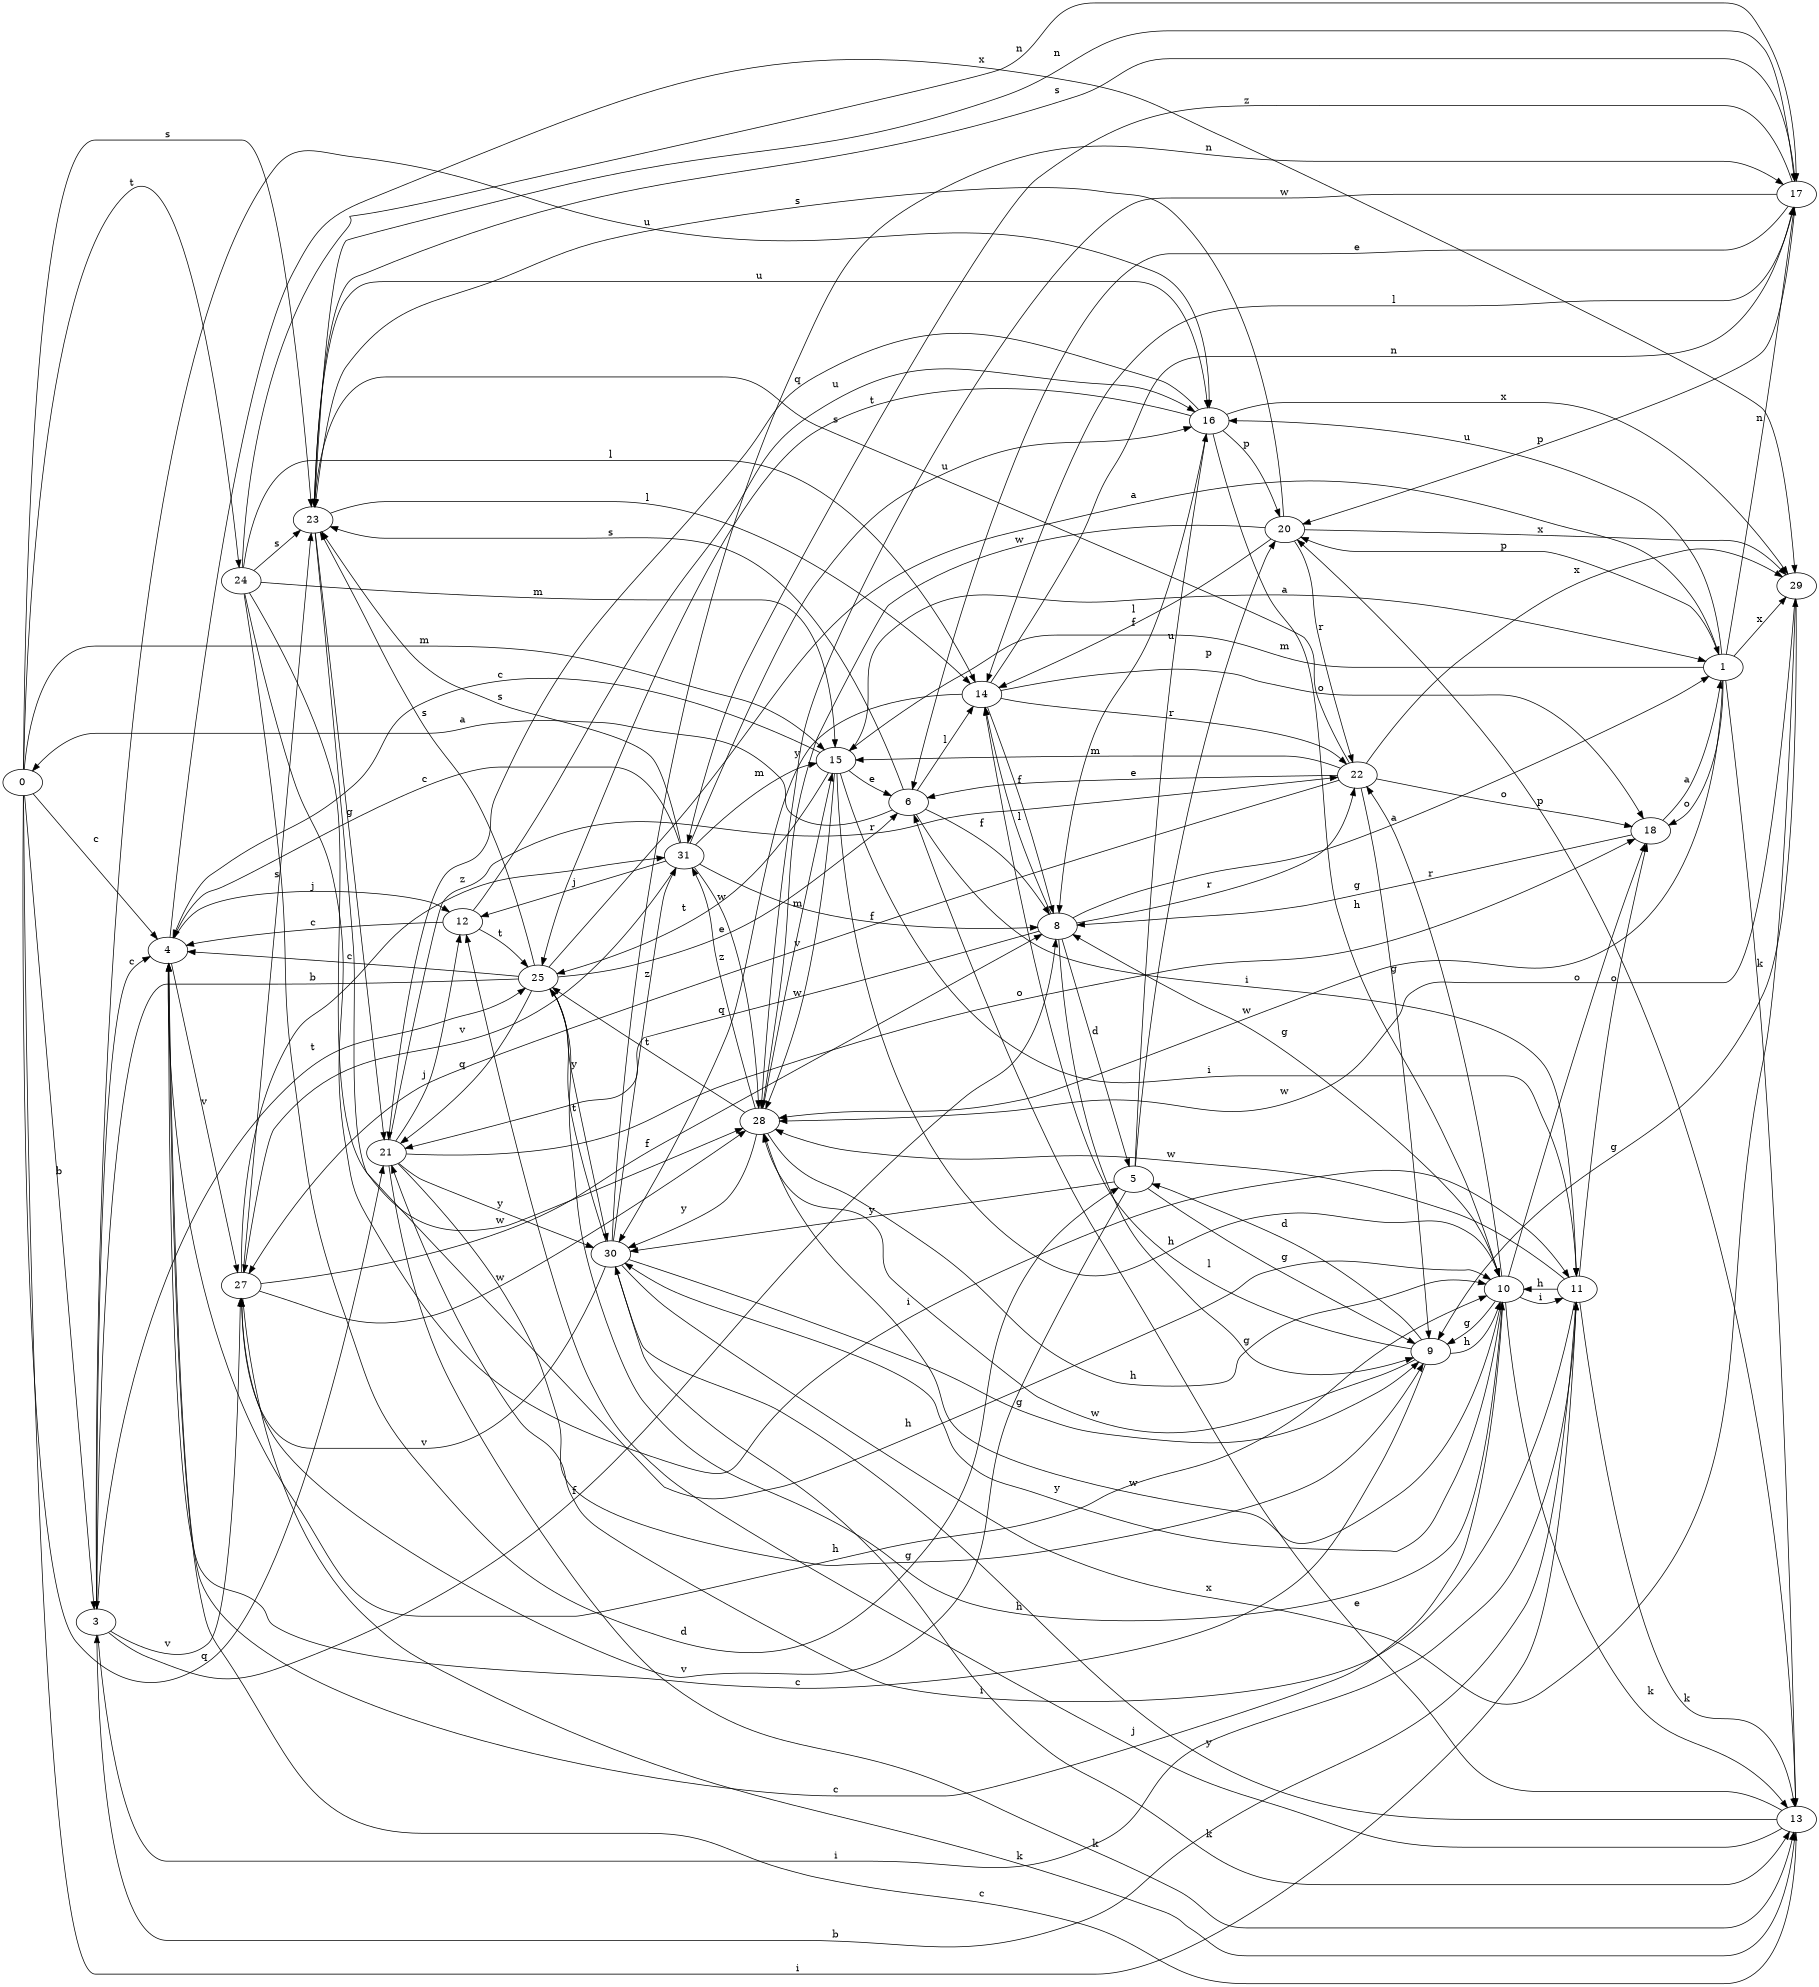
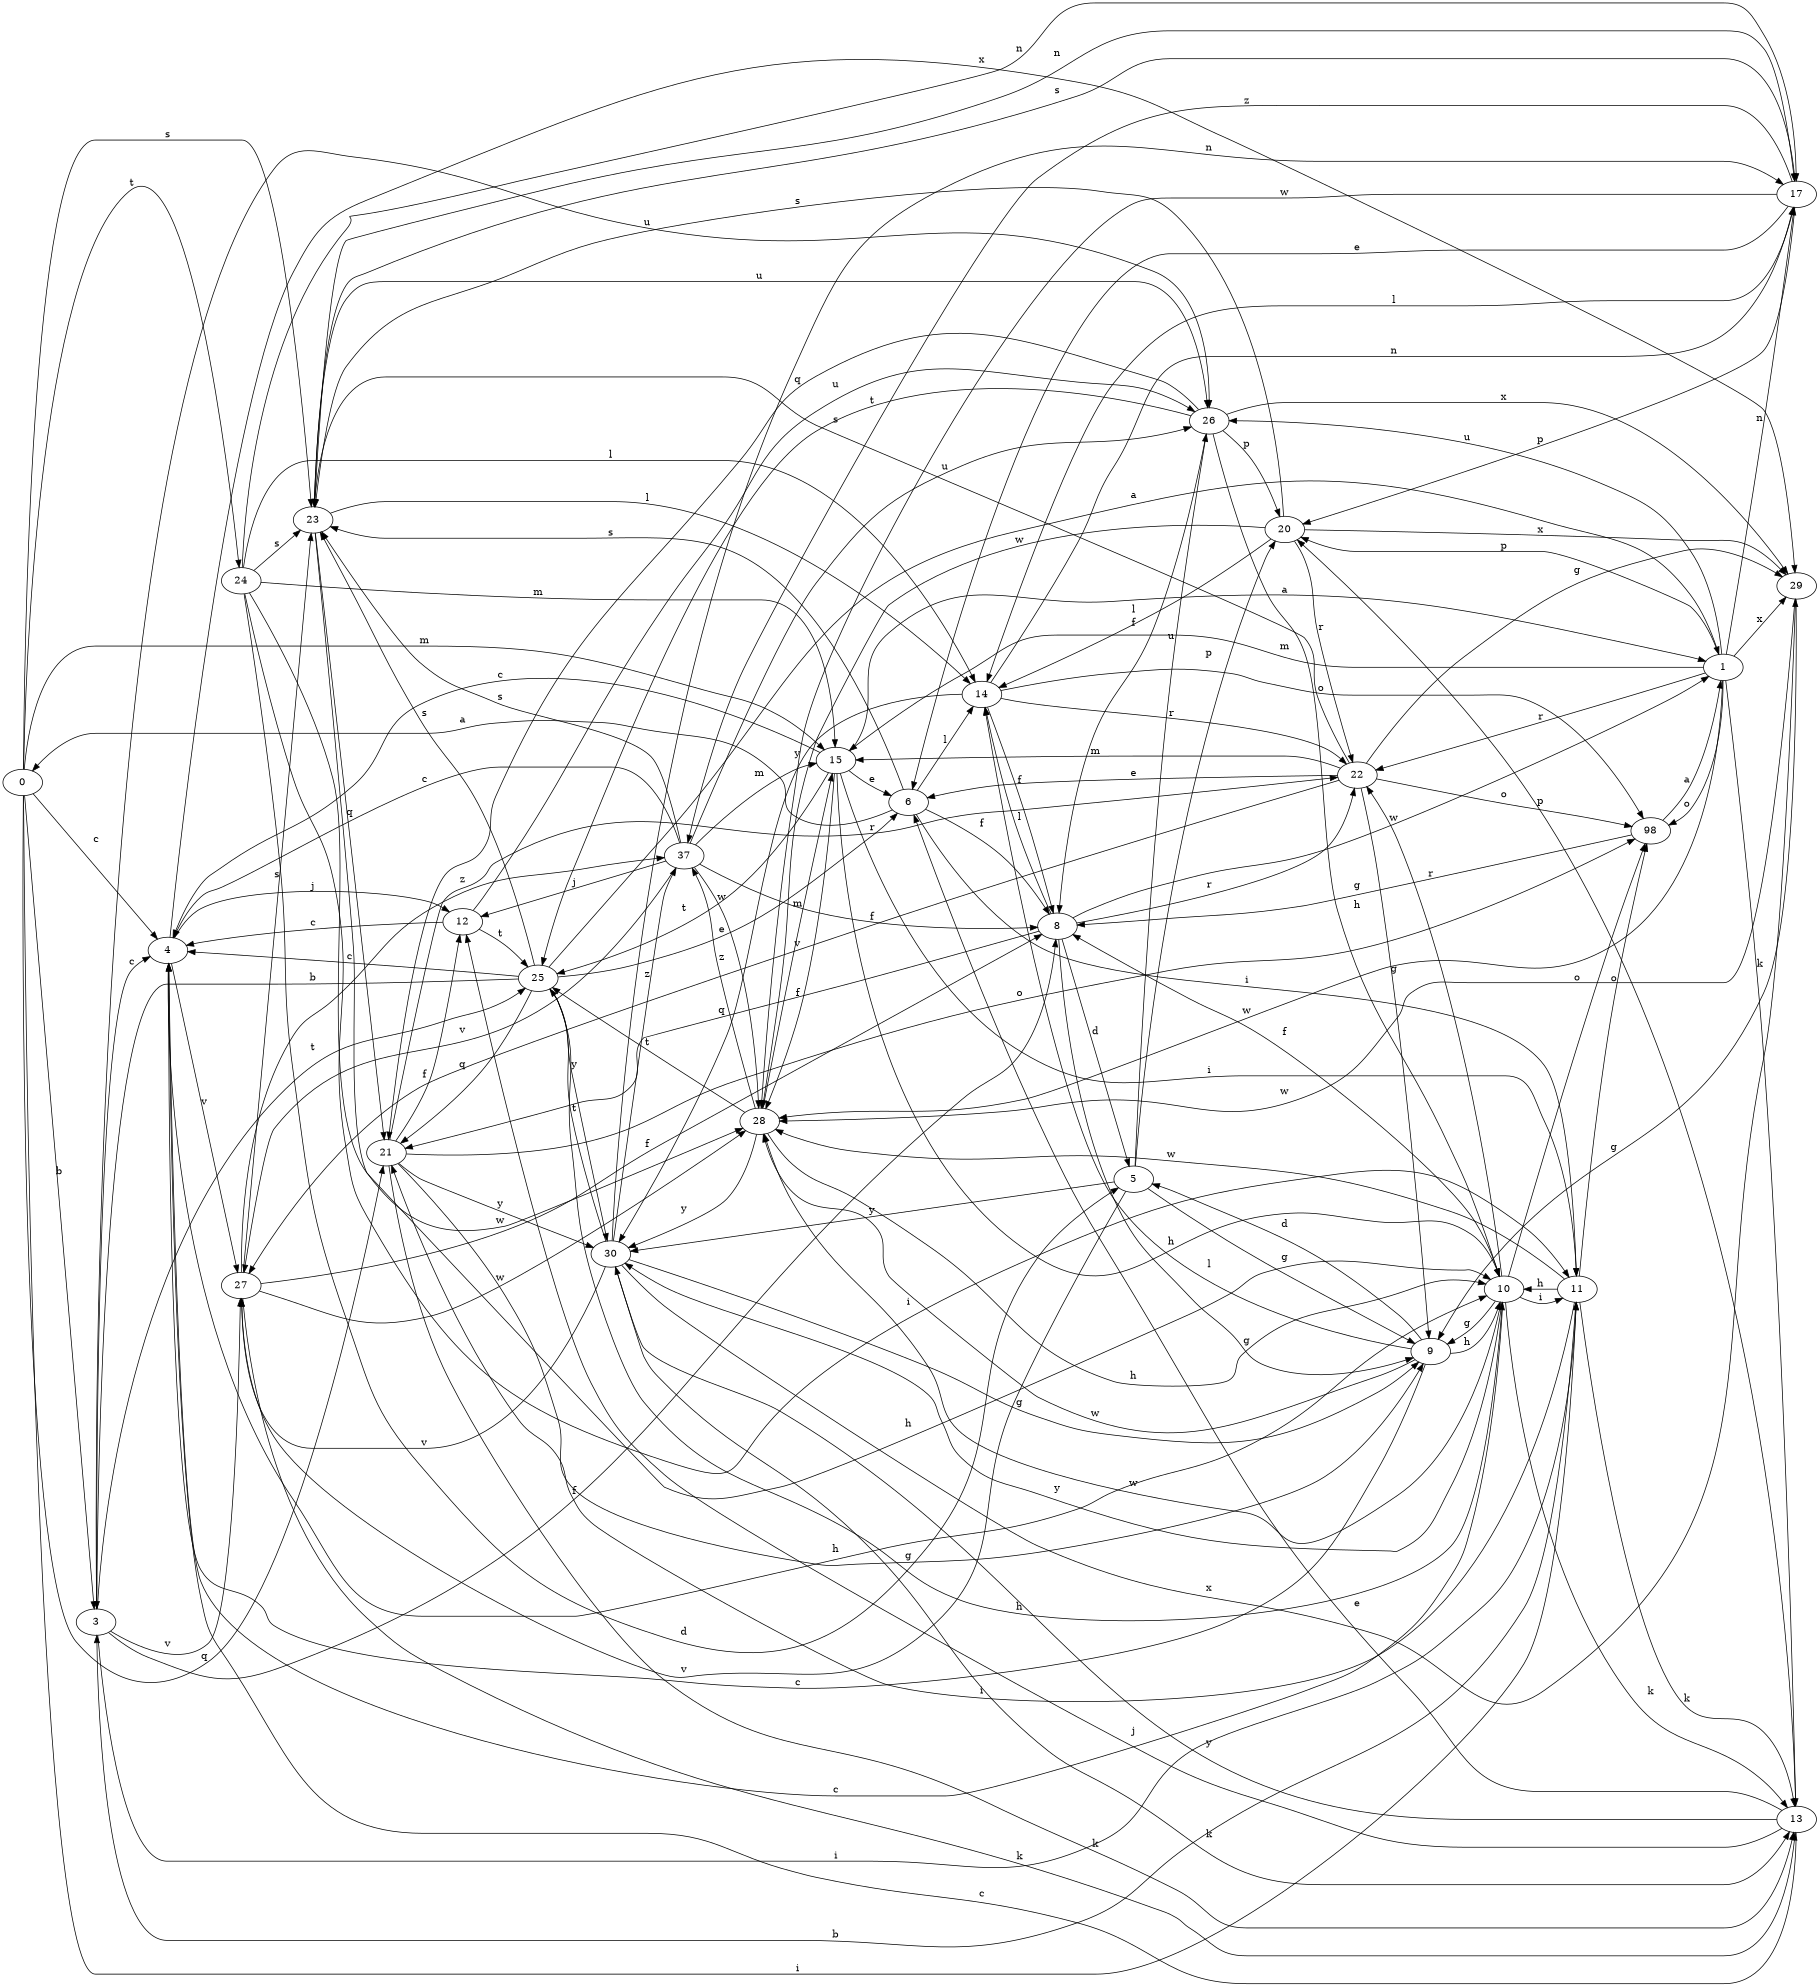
(1209, 421) -> (1209, 421)
(1577, 570) -> (1577, 570)
none -> (1544, 721)
(350, 812) -> (350, 812)
(1394, 818) -> (1394, 818)
(1651, 831) -> (1651, 831)
(684, 856) -> (684, 856)
(798, 993) -> (798, 993)
(1285, 1032) -> (1285, 1032)
(425, 1075) -> (425, 1075)
